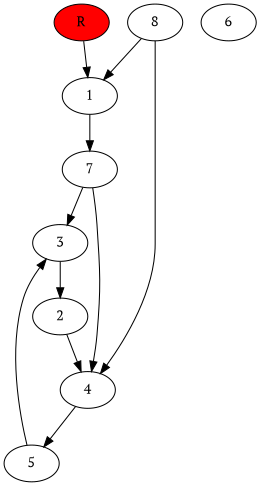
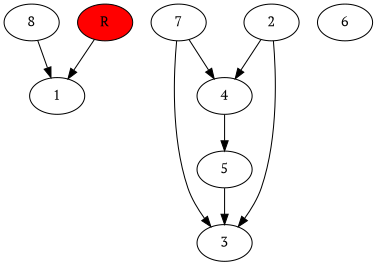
(90, 128) -> none
(155, 209) -> none
(60, 275) -> (273, 132)
